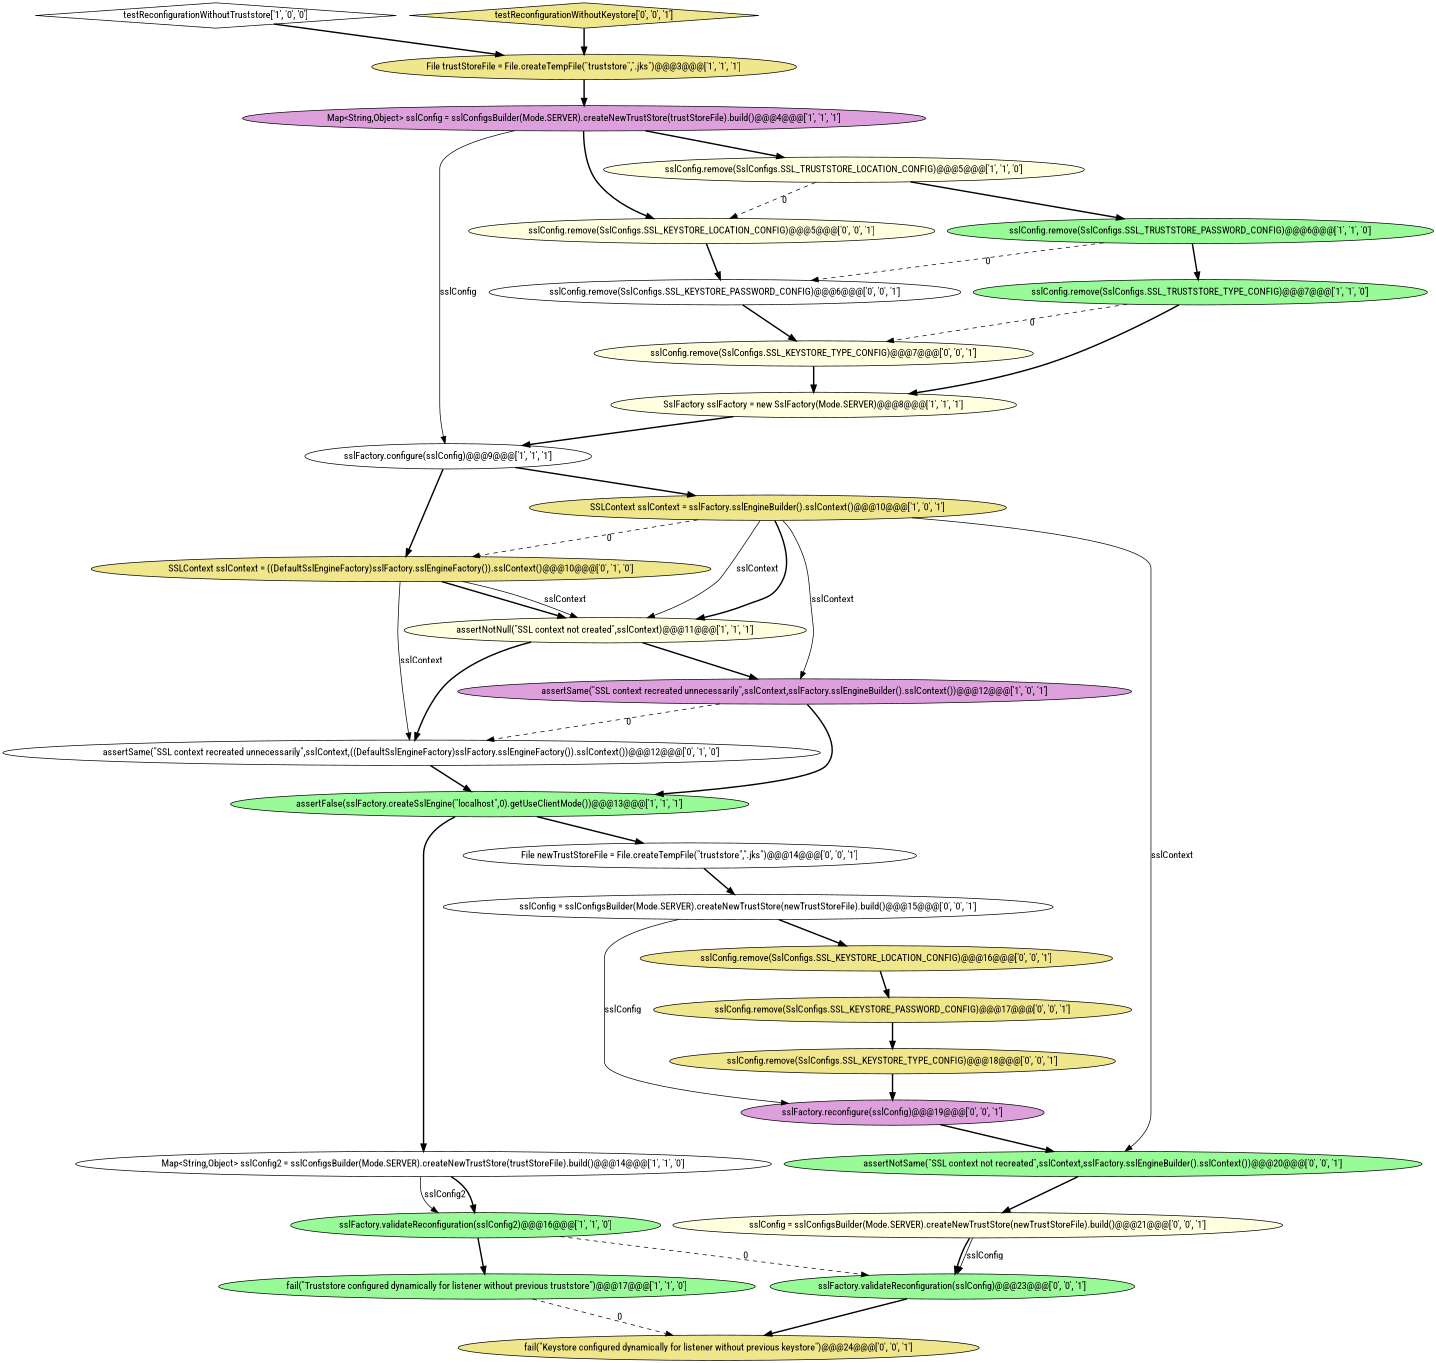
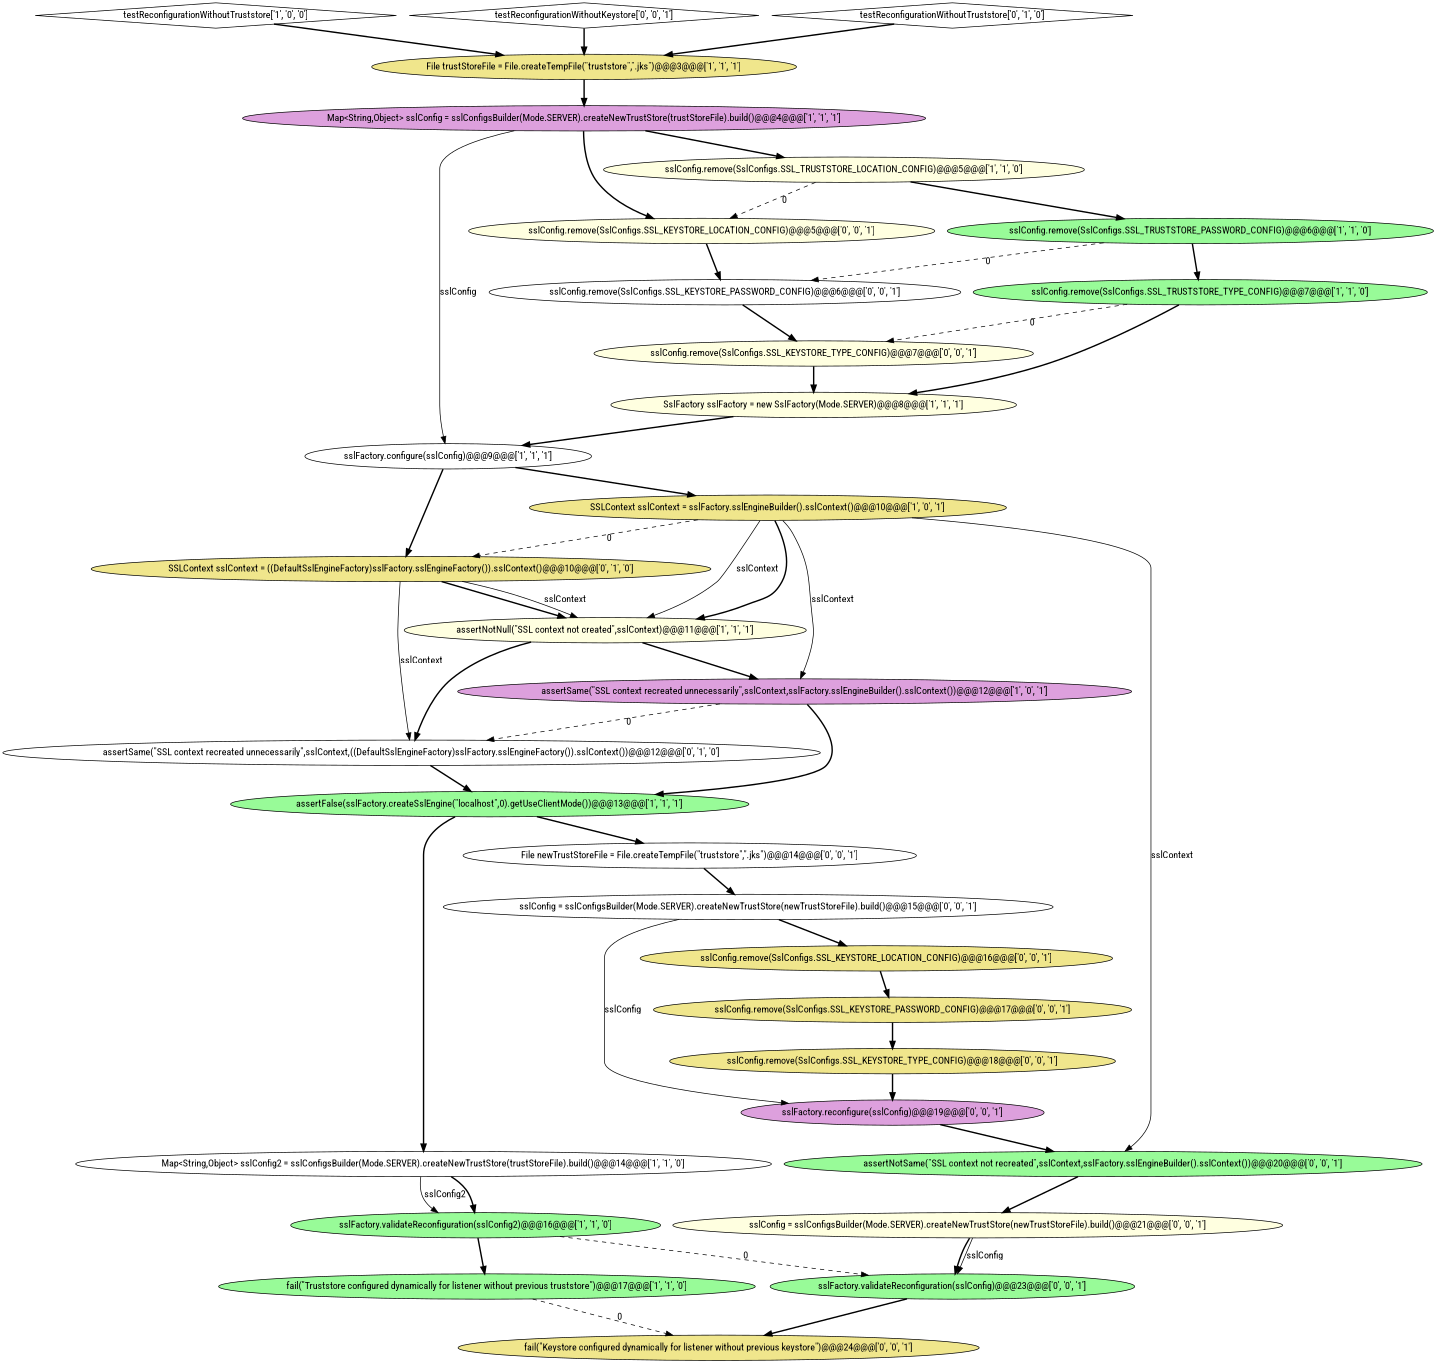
(584, 15) -> (584, 15)
none -> (952, 15)
